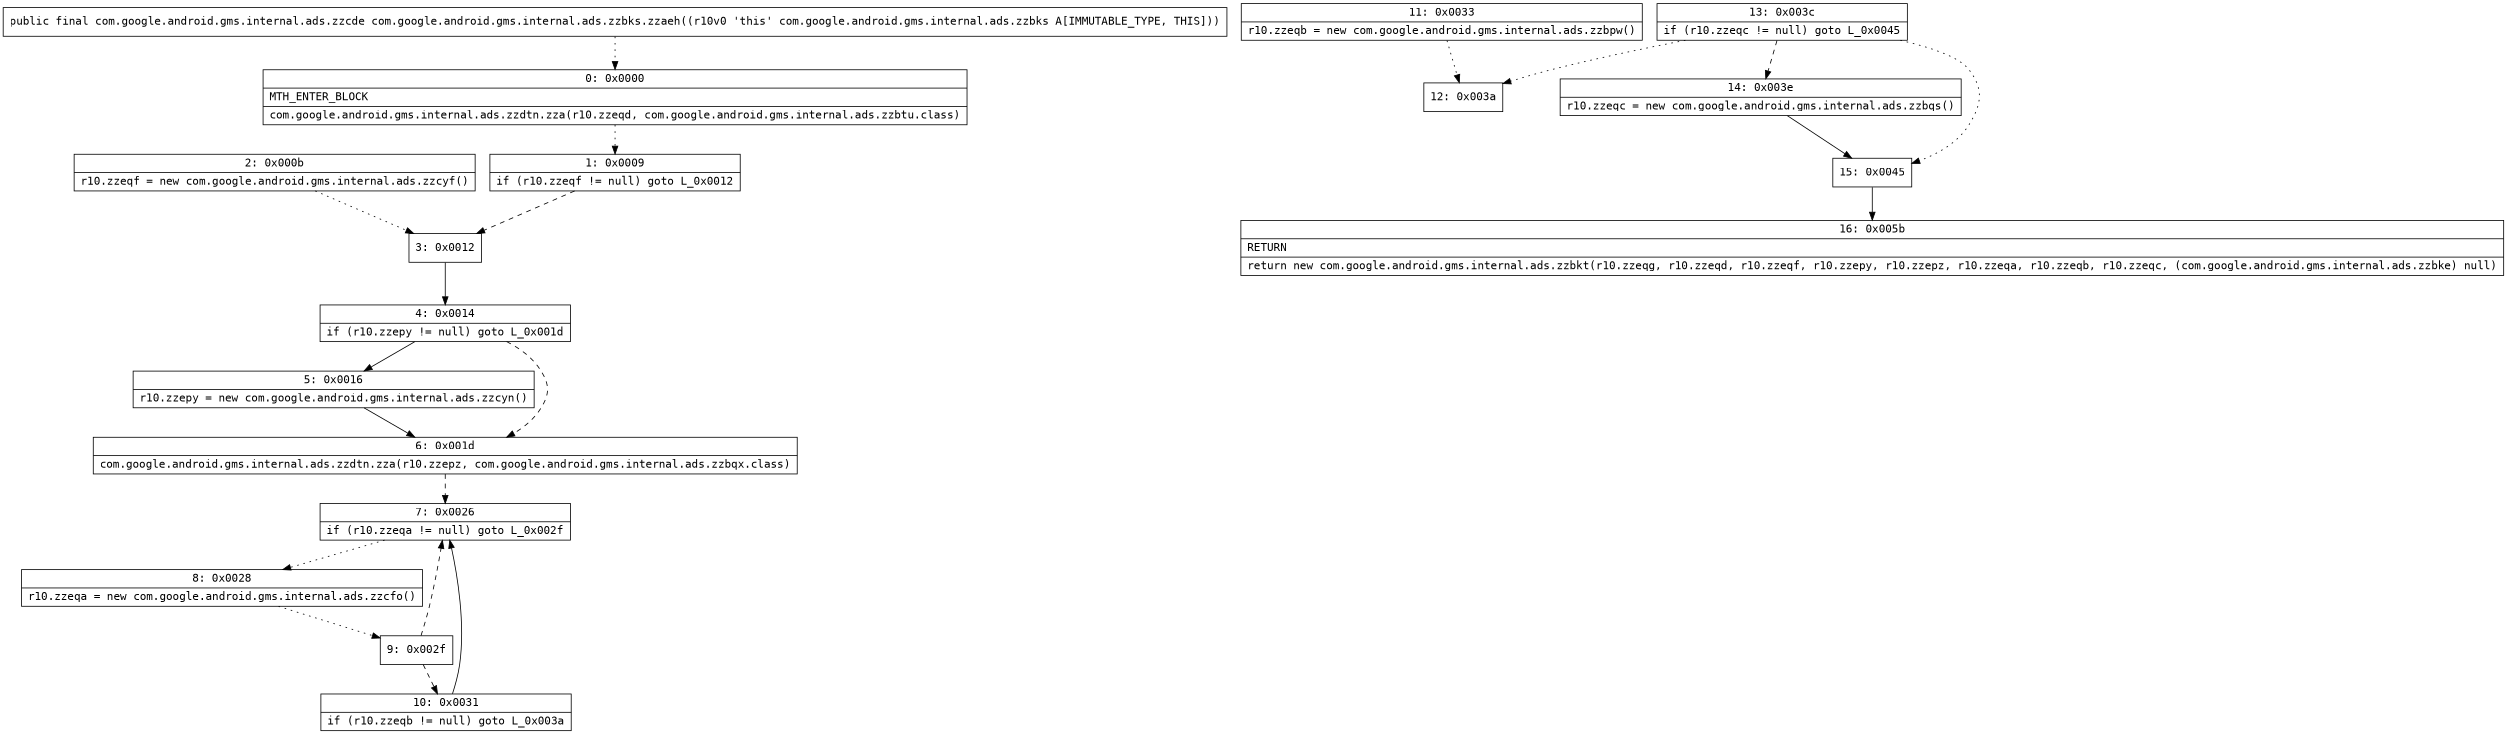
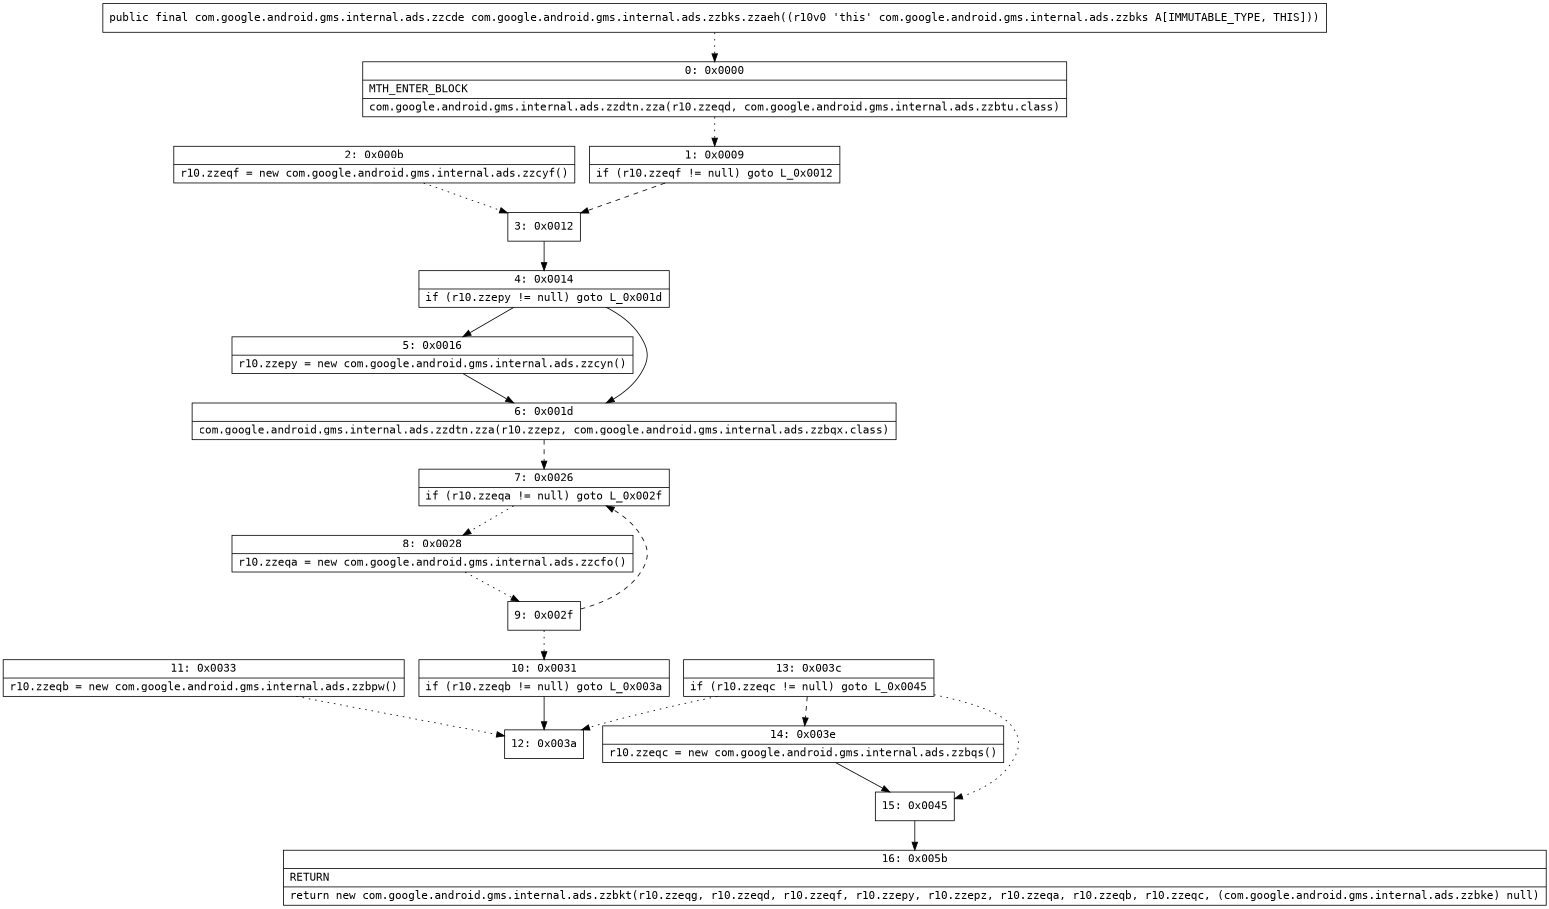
(547, 385) -> (647, 351)
(461, 621) -> (544, 709)
(429, 676) -> (544, 641)
